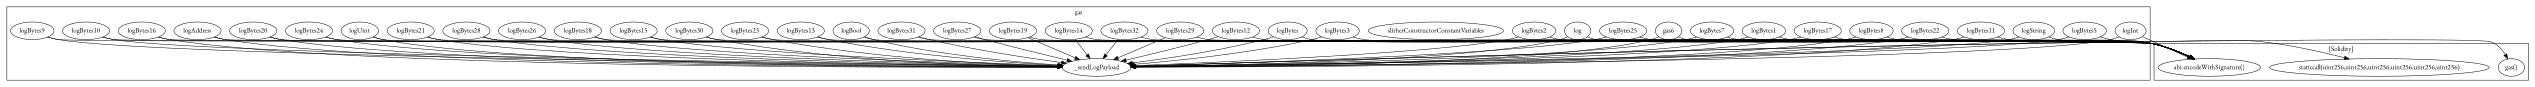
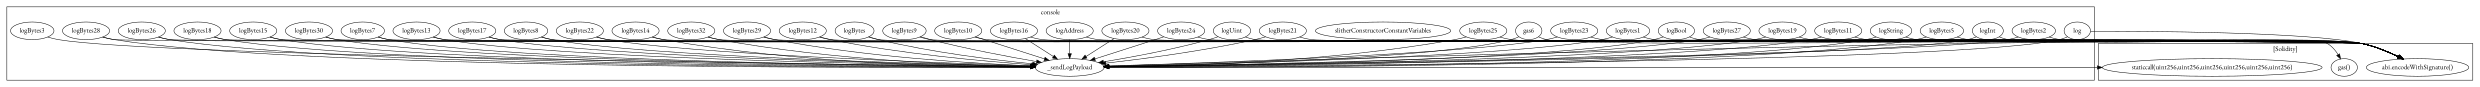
(1078, 12) -> (1051, 12)
(902, 31) -> none
(1772, 41) -> none
